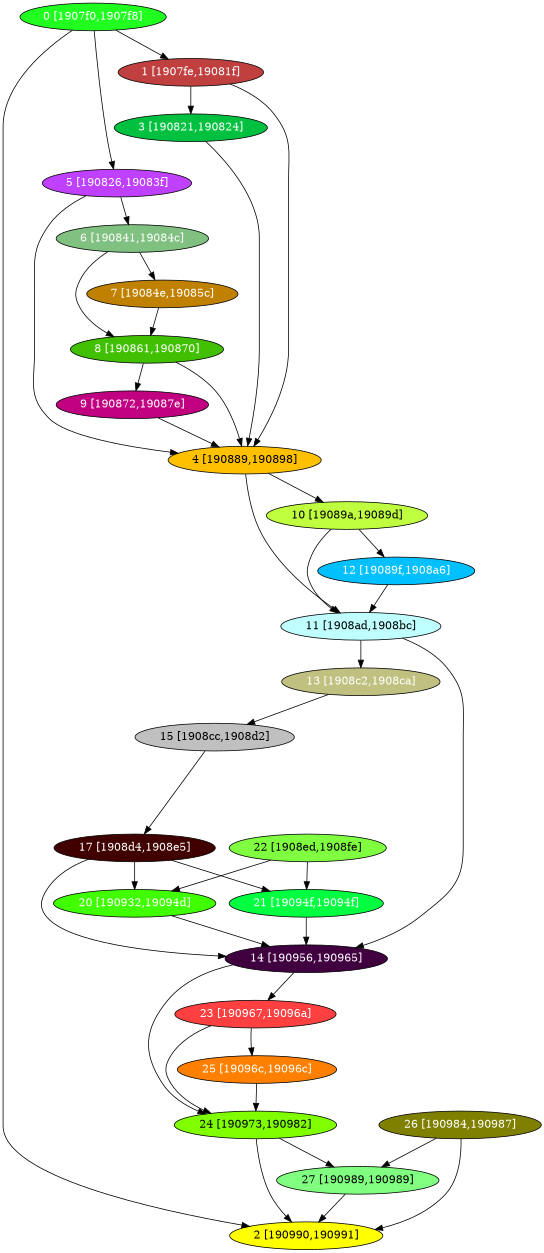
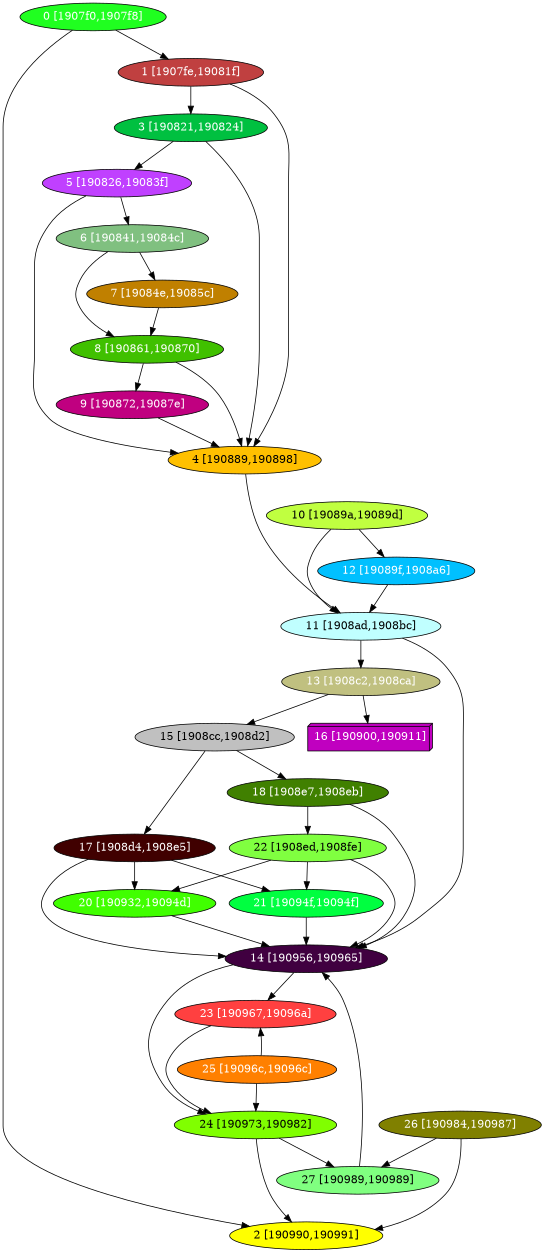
(101, 96) -> (157, 153)
(292, 486) -> none
none -> (370, 737)
none -> (308, 793)
none -> (395, 900)
(251, 1038) -> (261, 1046)
(335, 1205) -> (360, 1069)
